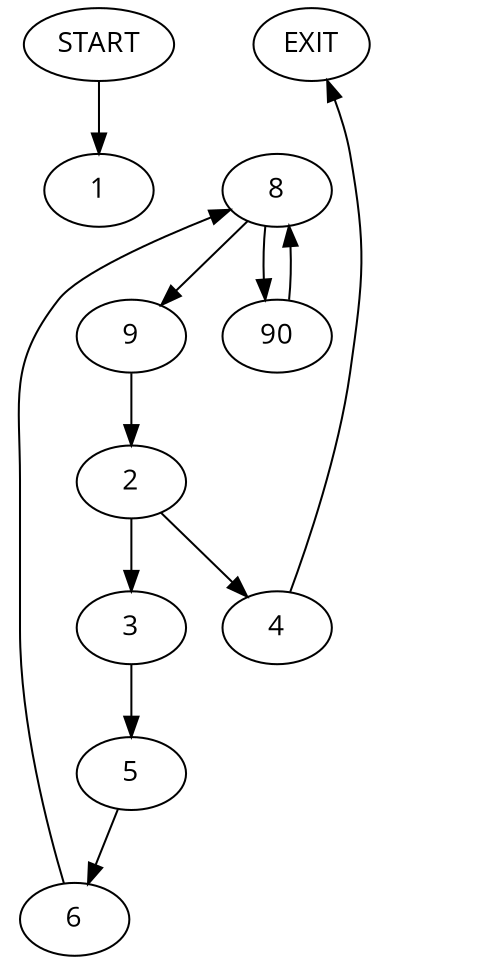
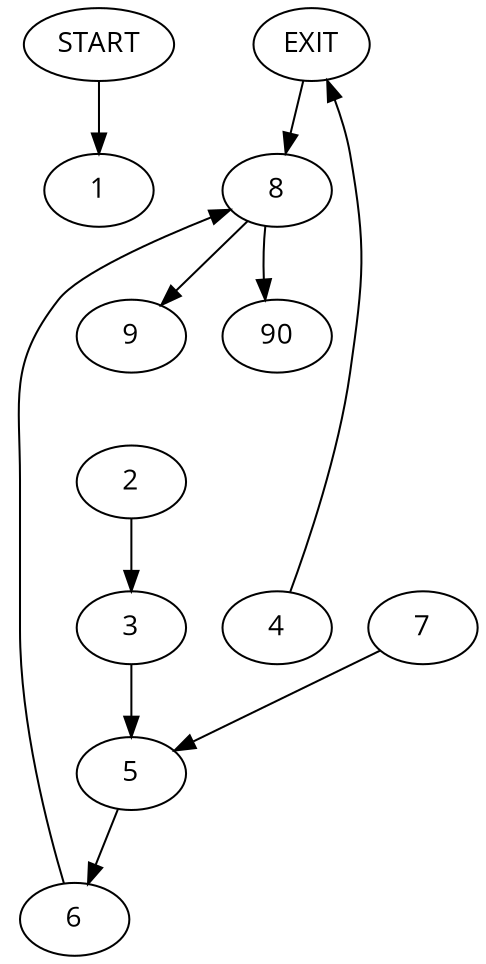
(291, 273) -> (297, 107)
(131, 399) -> none
(197, 548) -> none
none -> (423, 628)
